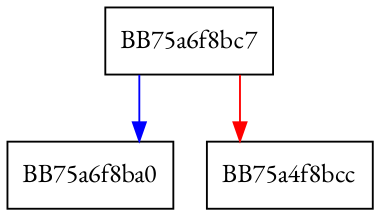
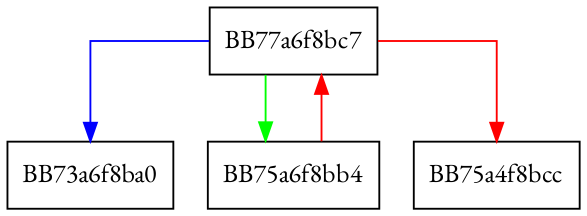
(189, 41) -> (294, 41)
(90, 175) -> (90, 175)
none -> (294, 175)
